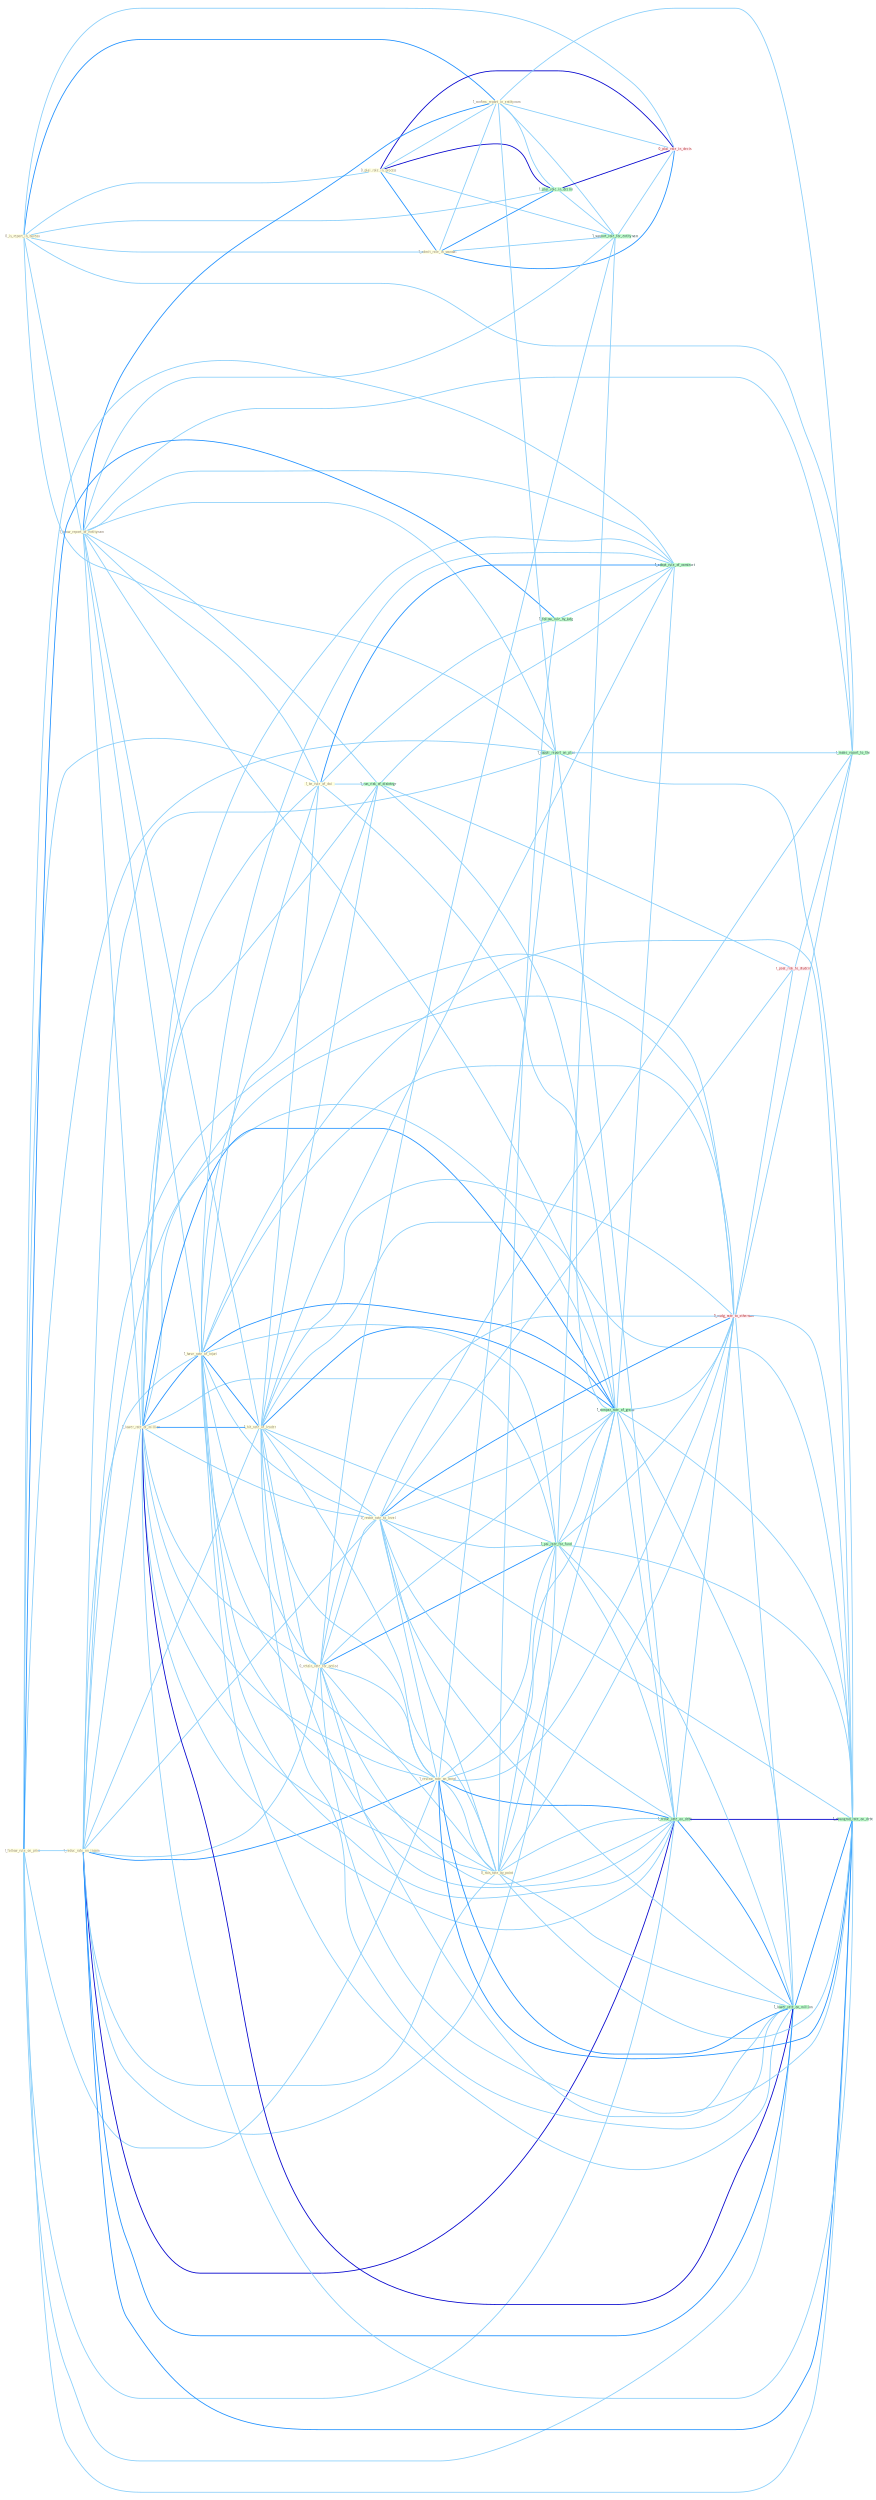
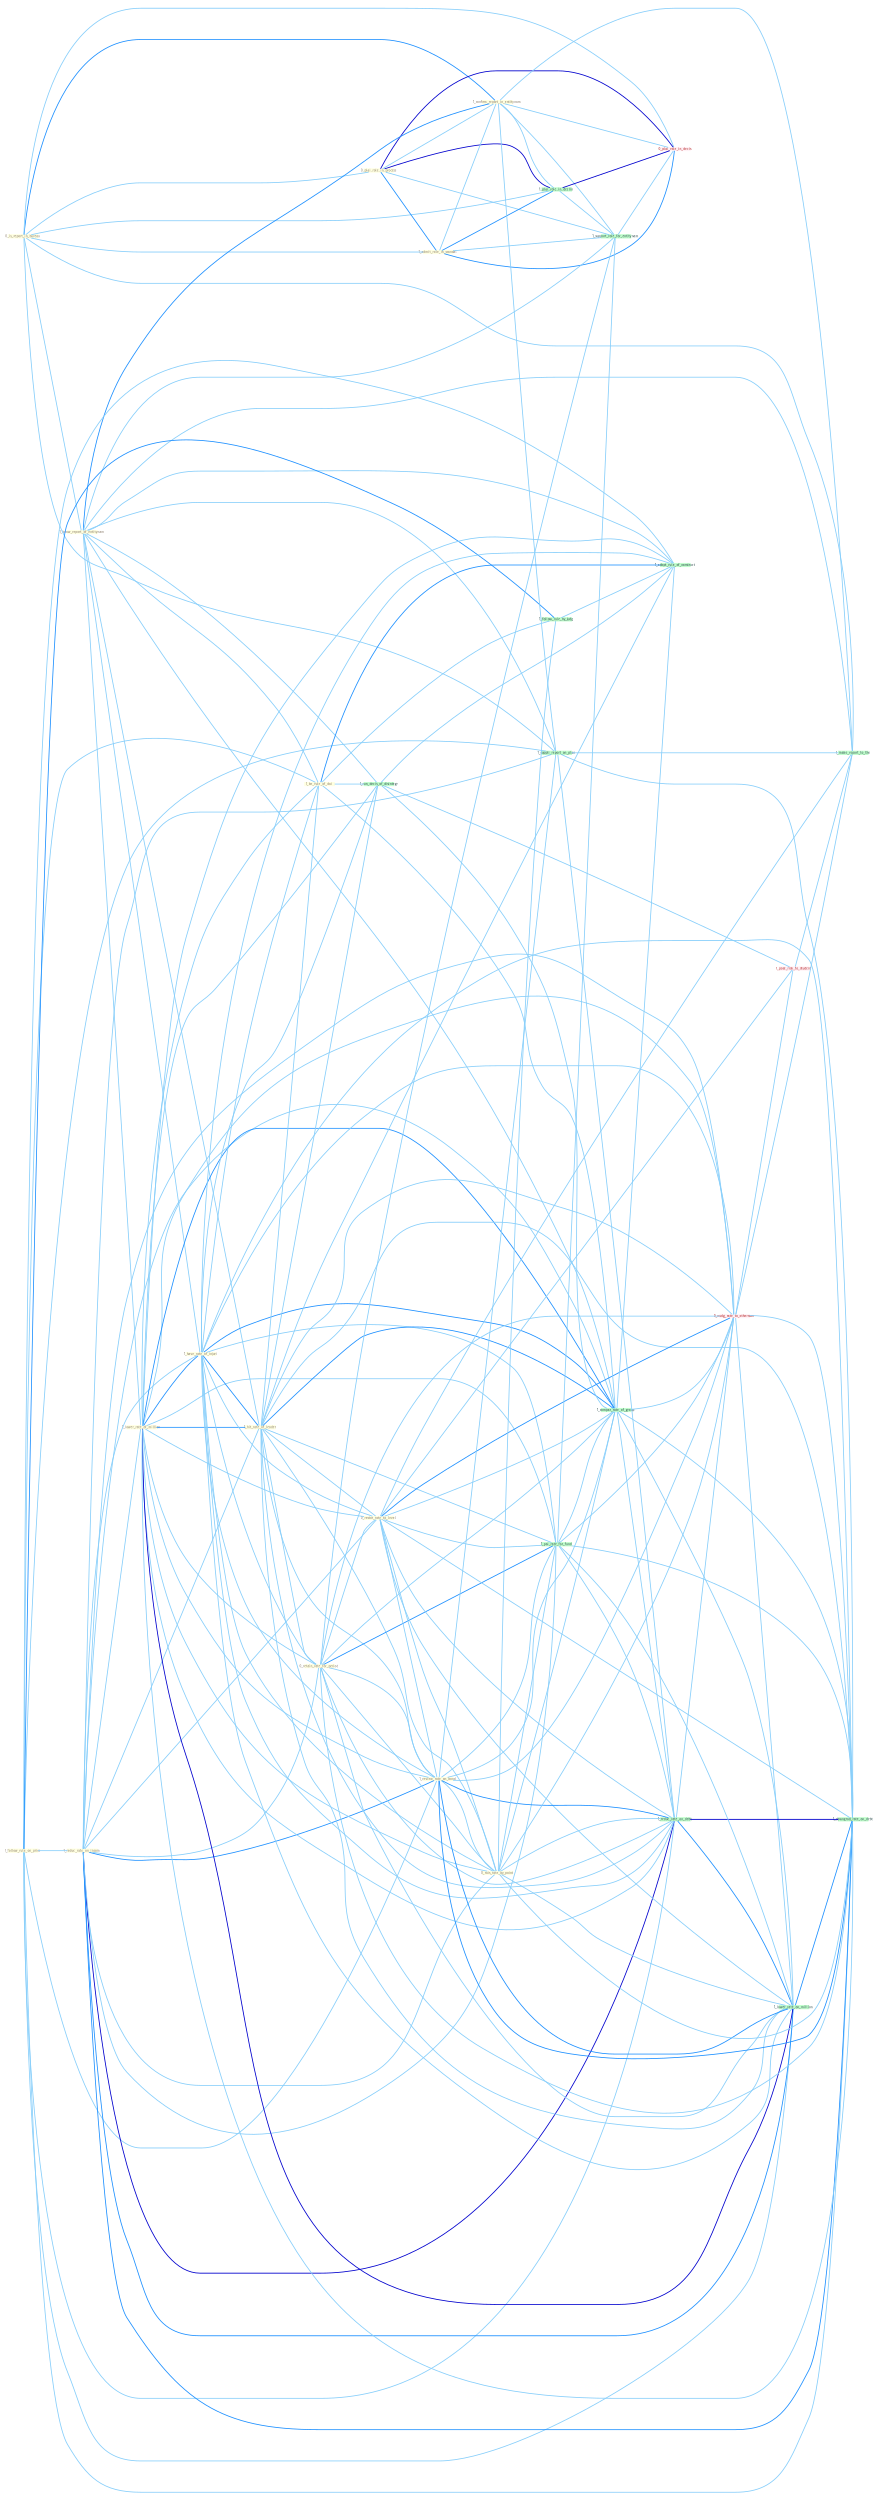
(379, 784) -> (379, 784)
